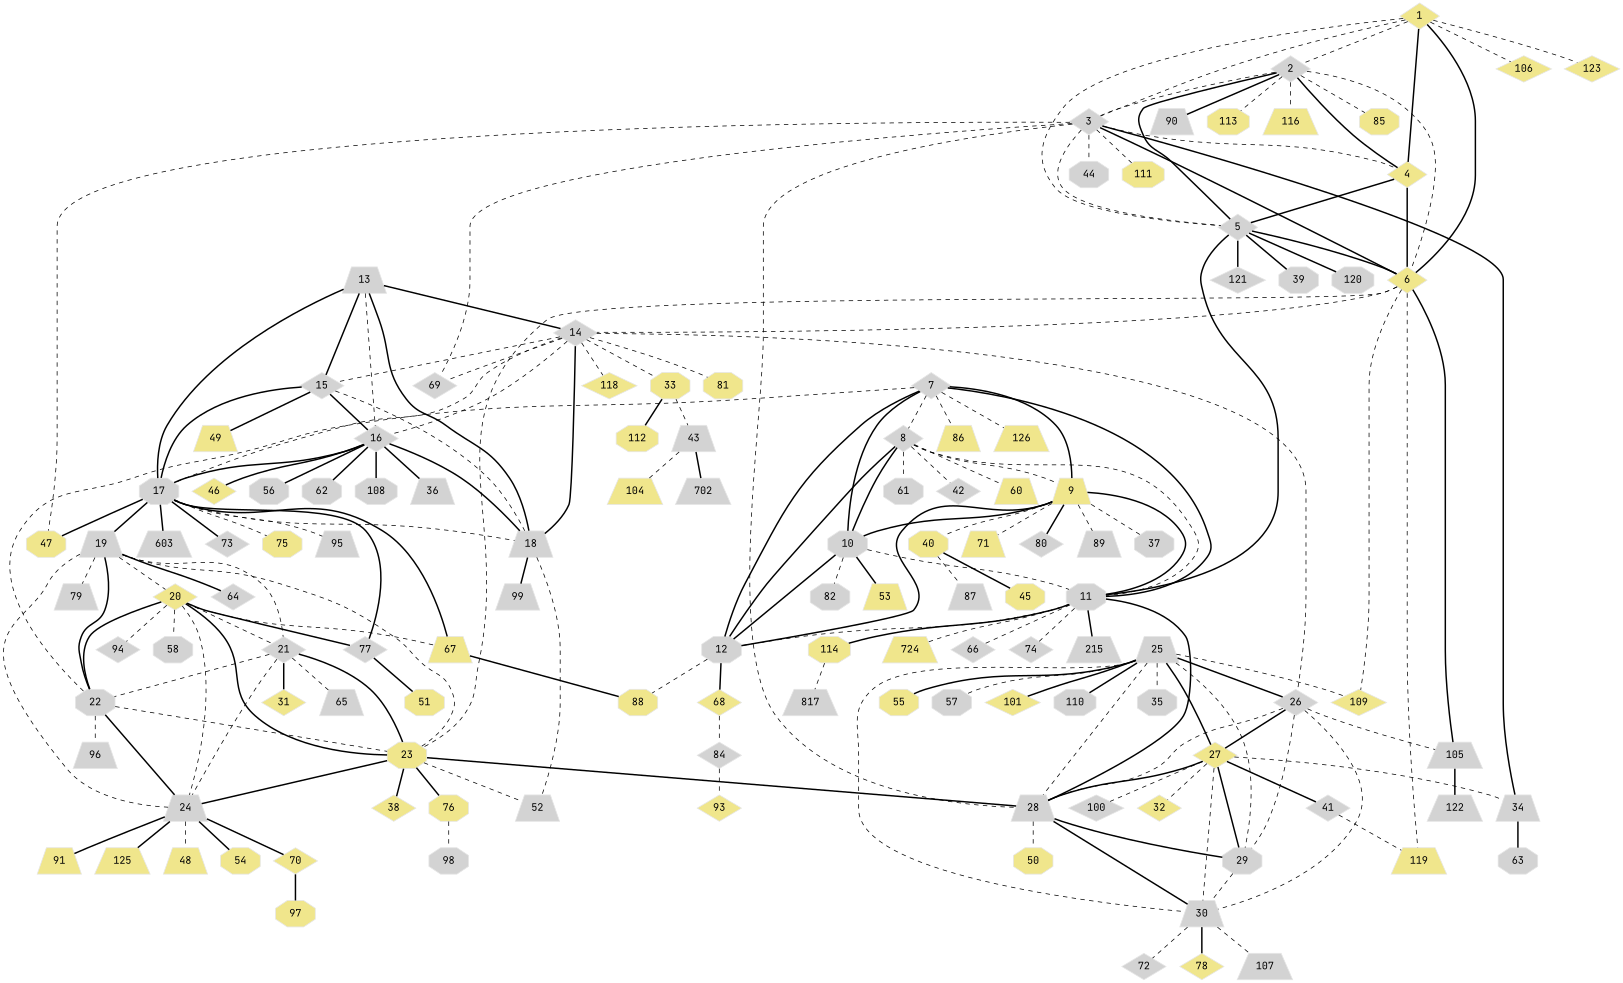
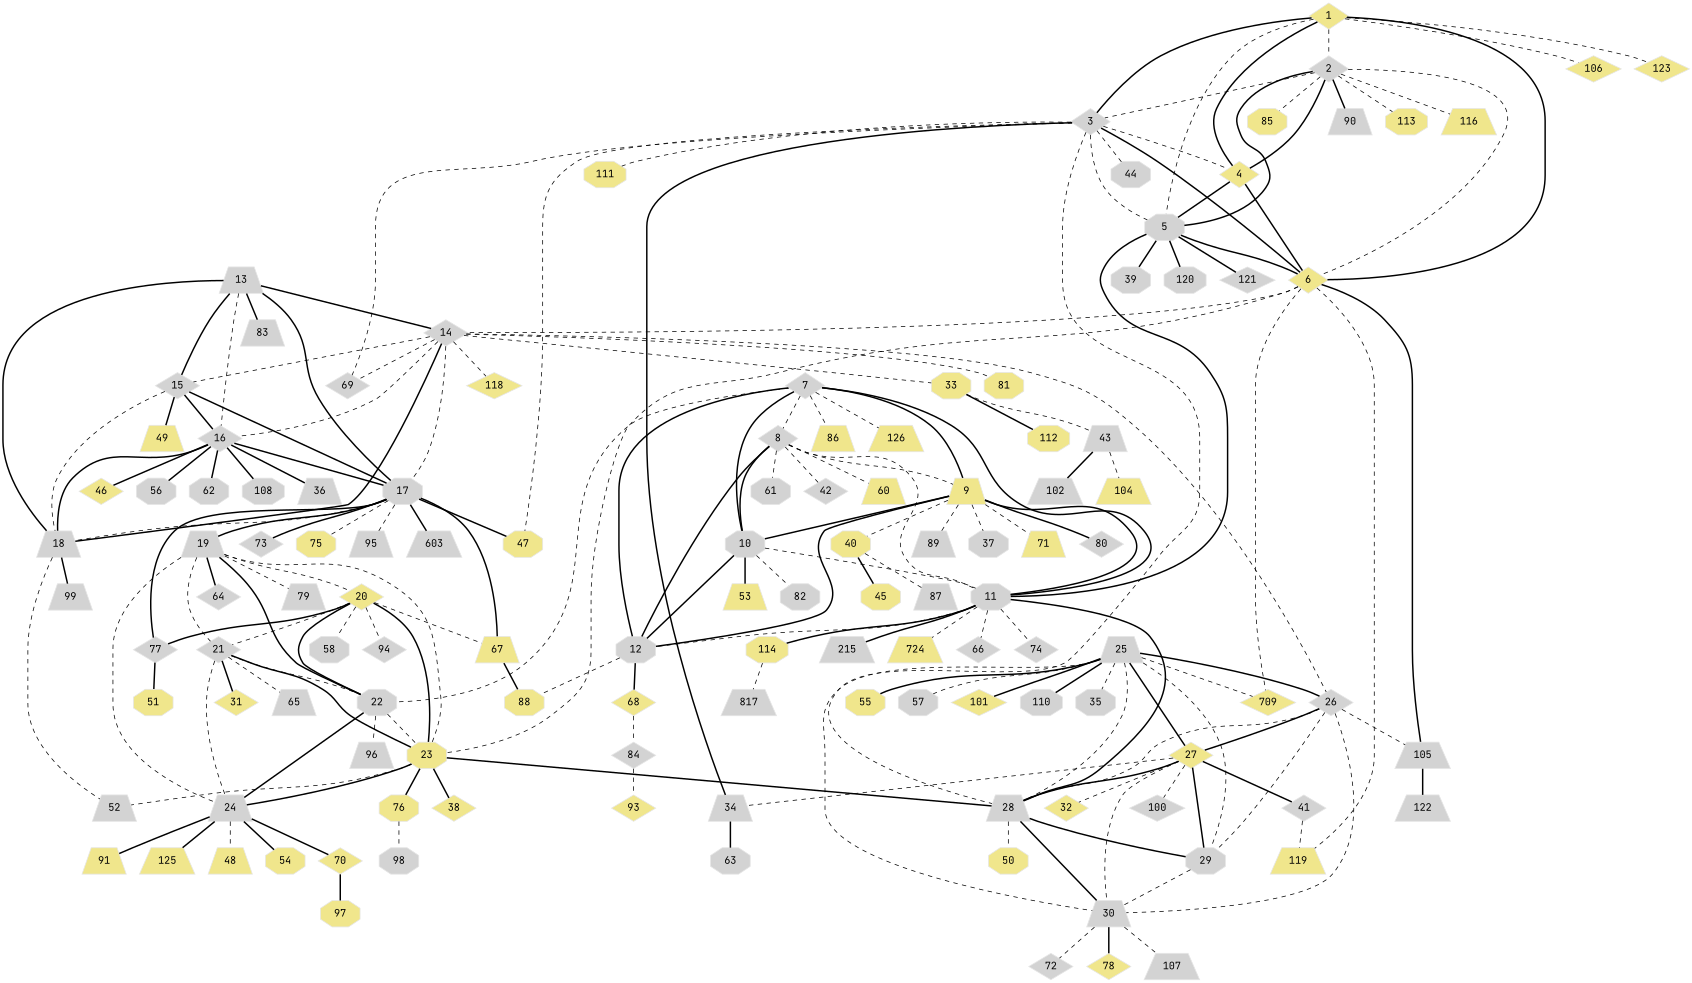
(1250, 60) -> (1193, 42)
(1238, 227) -> (1165, 227)
none -> (263, 333)
(703, 491) -> (1055, 491)
(206, 699) -> none
(1359, 703) -> (1268, 703)
